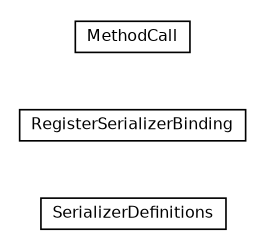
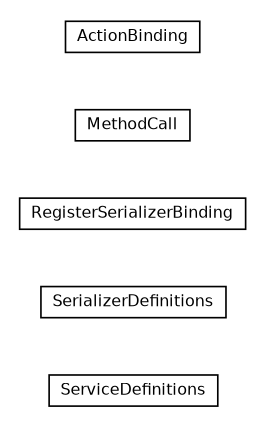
none -> (133, 36)
none -> (133, 390)
